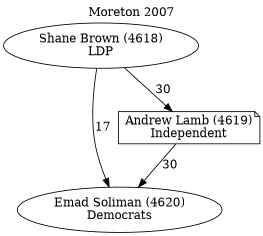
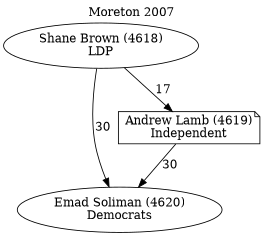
(163, 90) -> (163, 90)
(103, 128) -> (103, 128)
